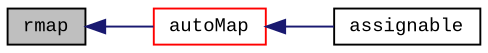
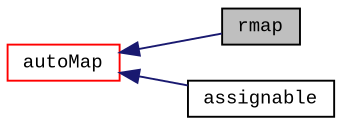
(129, 27) -> (180, 41)
